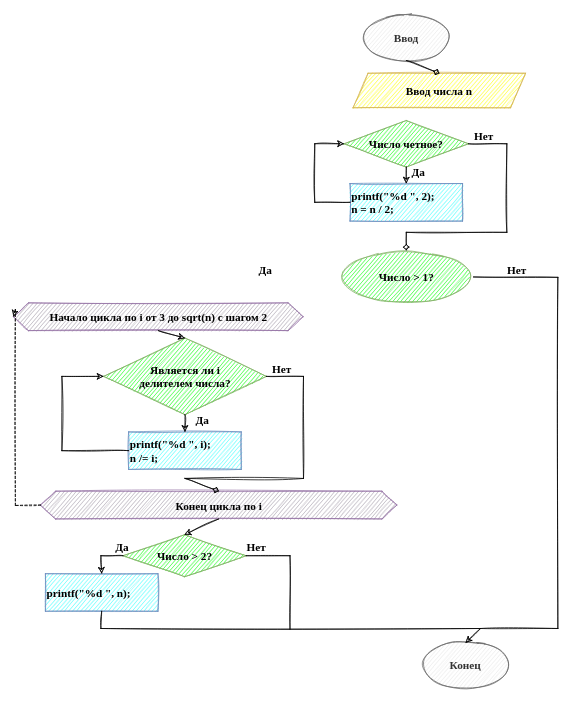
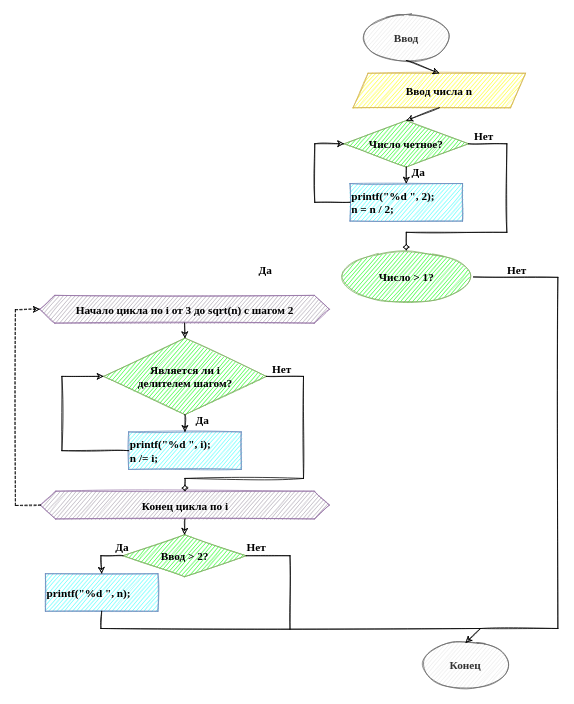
(432, 70) -> (433, 71)
none -> (425, 113)
(158, 317) -> (185, 309)
(185, 376) -> (185, 376)
(219, 505) -> (185, 505)
(185, 555) -> (185, 555)
